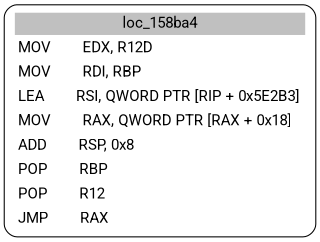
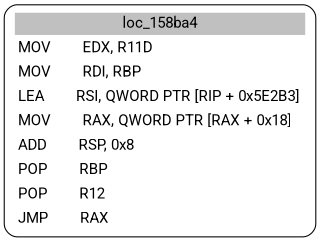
(85, 48) -> (85, 48)
